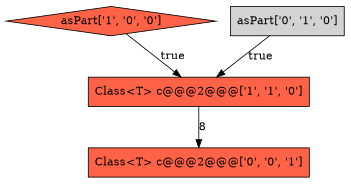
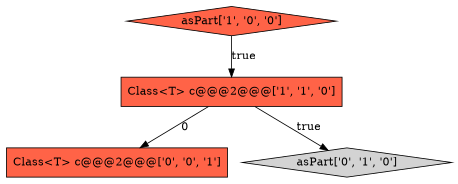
(287, 21) -> (347, 162)
(246, 54) -> (288, 126)
(203, 127) -> (185, 127)
